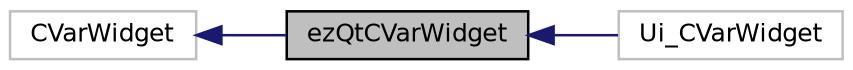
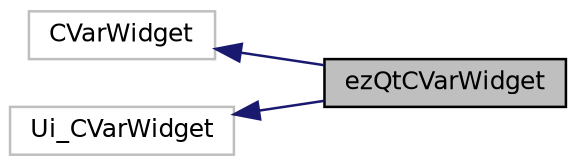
(586, 35) -> (292, 106)
